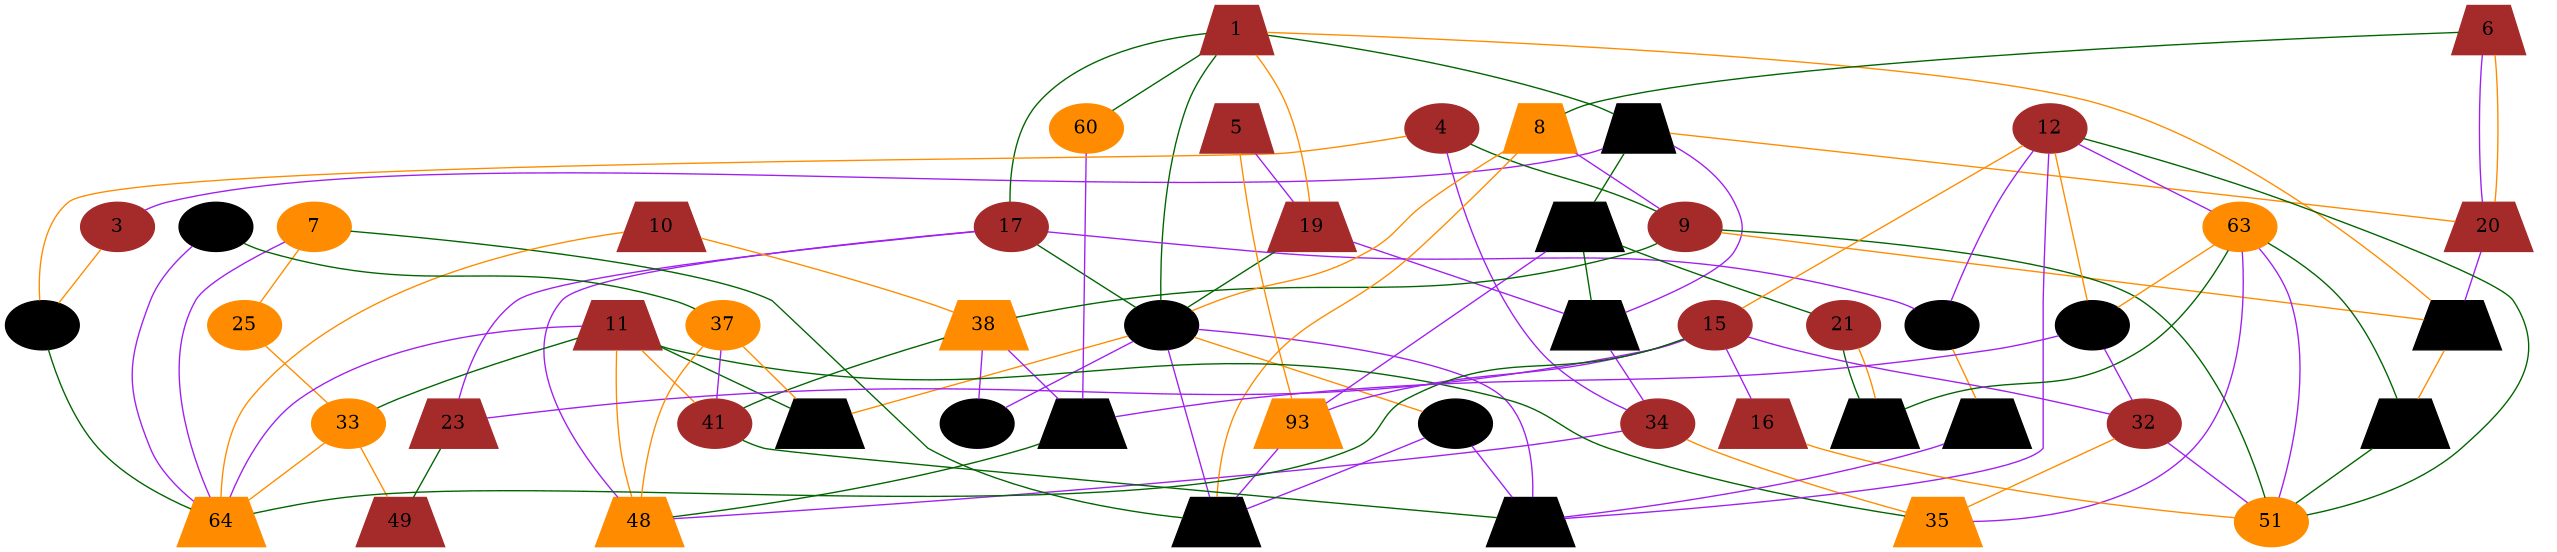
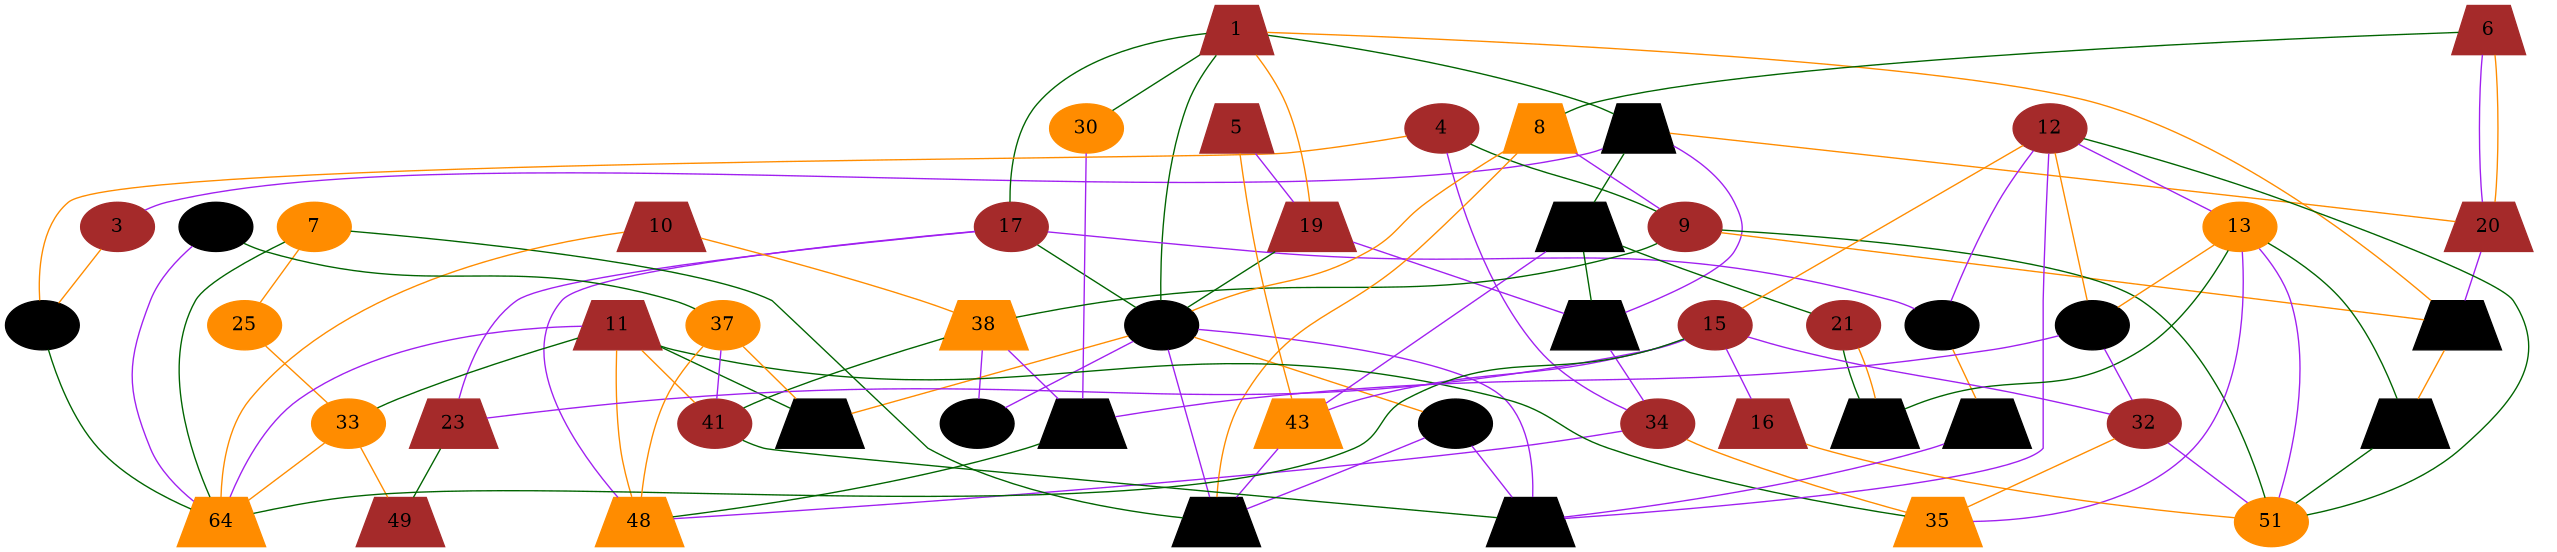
(1086, 128) -> (1086, 128)
(2240, 227) -> (2240, 227)
(181, 346) -> (181, 346)
(1298, 424) -> (1298, 424)
